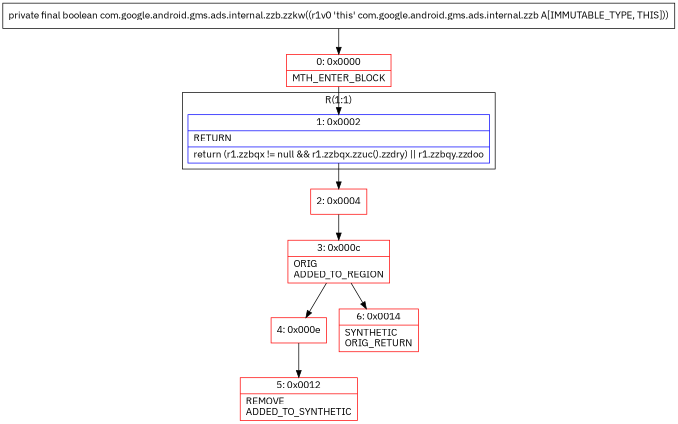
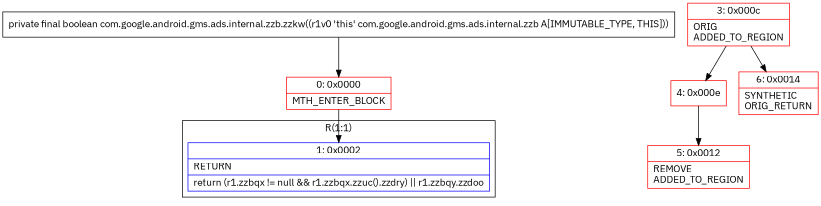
(339, 202) -> none
(299, 412) -> (699, 180)
